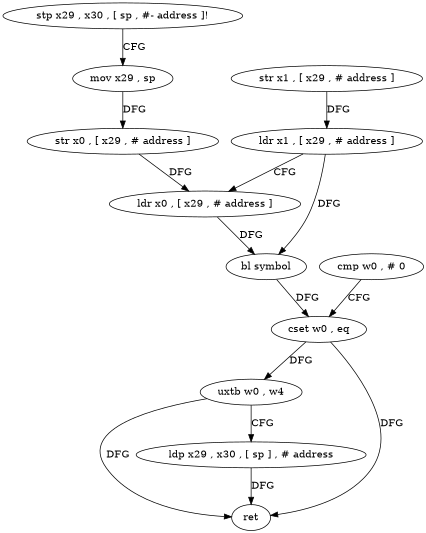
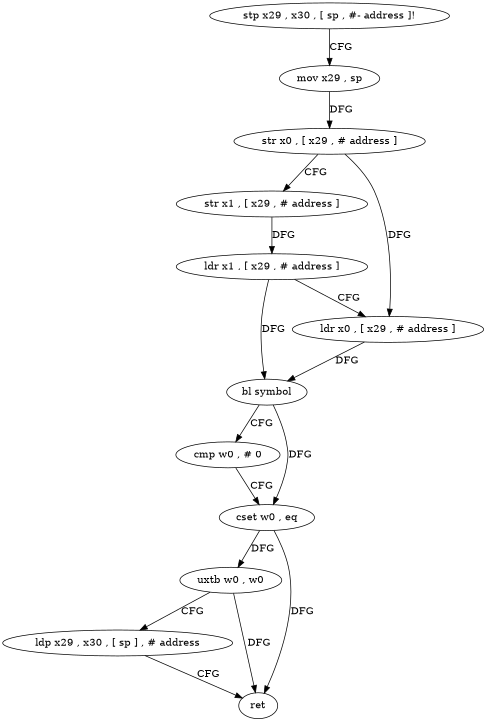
none -> (303, 170)
(251, 392) -> (231, 580)
none -> (249, 420)
(263, 486) -> (208, 674)
